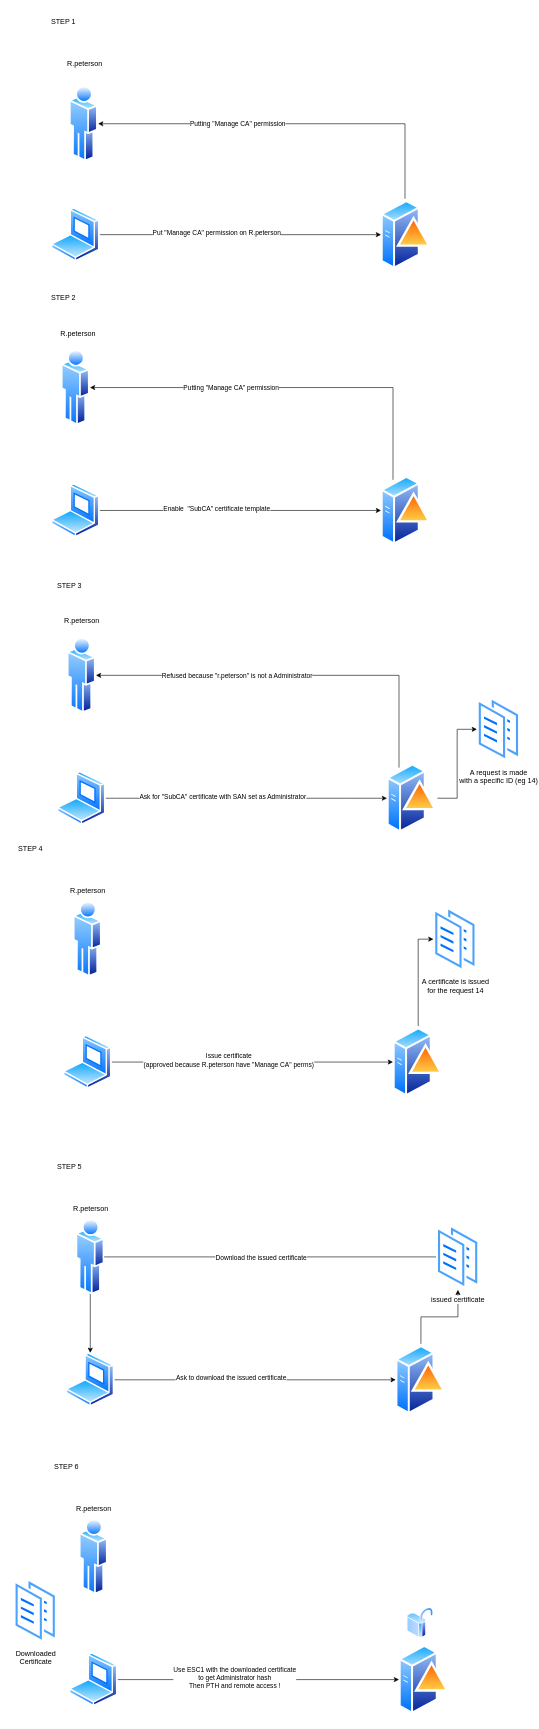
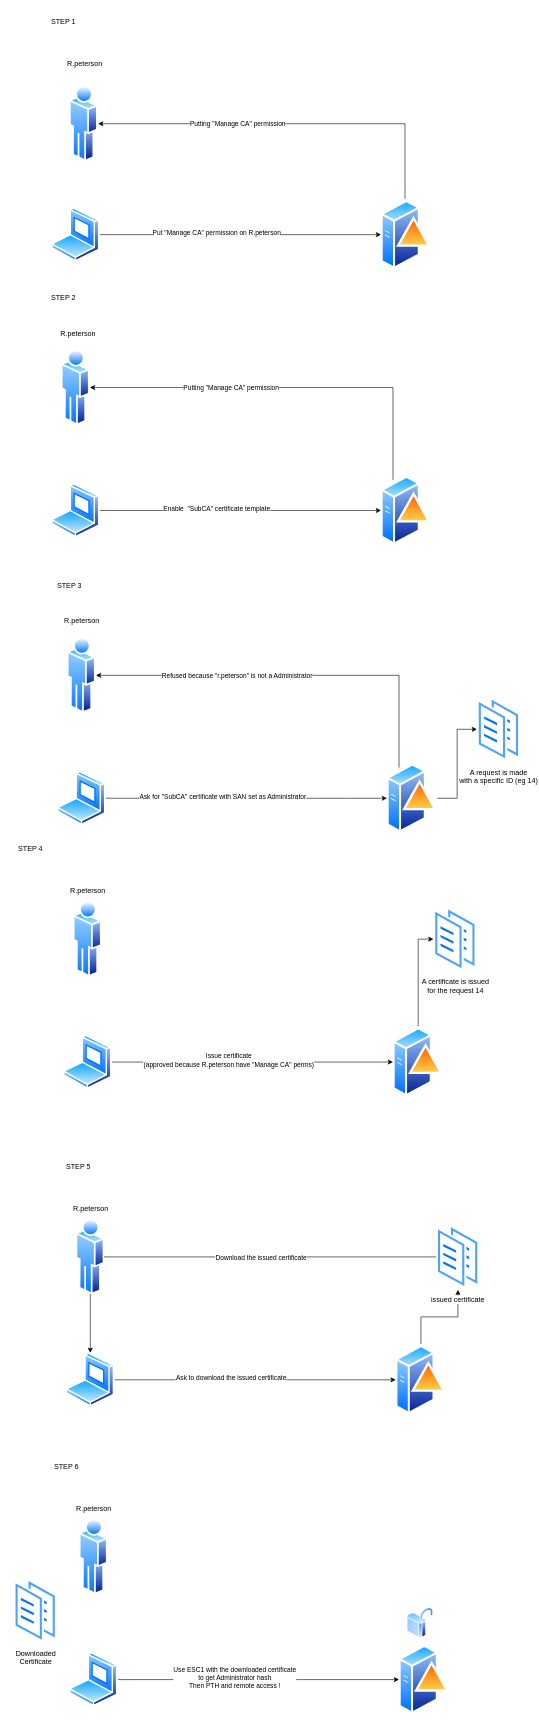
(69, 1167) -> (78, 1167)
